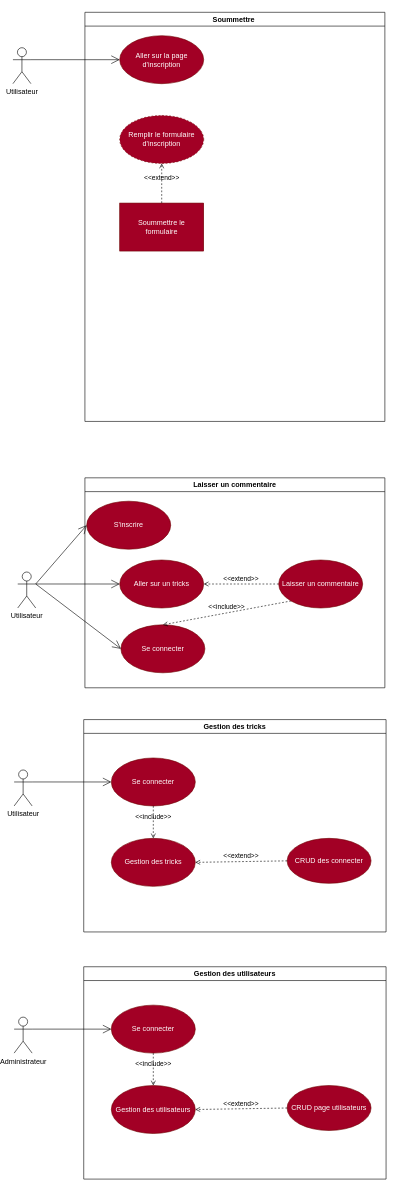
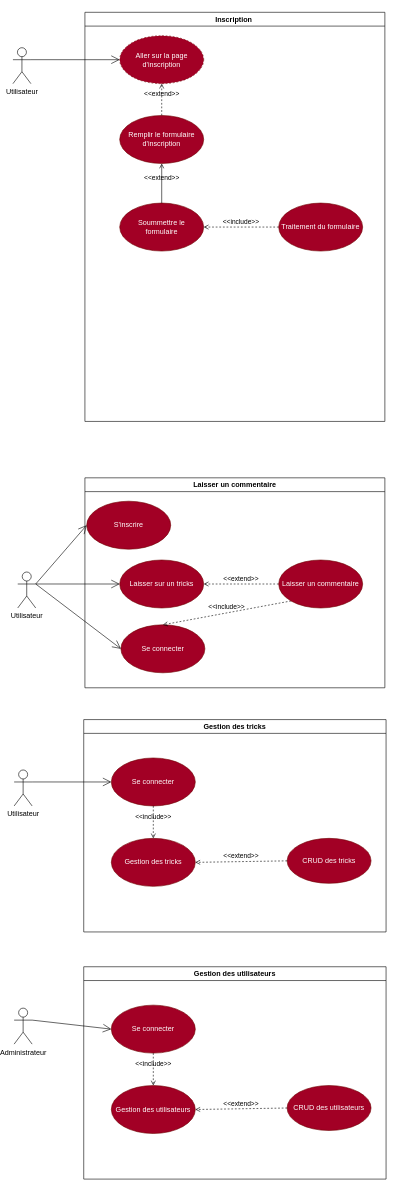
(235, 20) -> (235, 20)
(162, 60) -> (162, 60)
none -> (162, 100)
(162, 140) -> (162, 140)
(162, 184) -> (162, 184)
(162, 227) -> (162, 227)
none -> (207, 227)
none -> (321, 227)
(162, 584) -> (162, 584)
(329, 861) -> (329, 861)
(23, 1035) -> (23, 1026)
(329, 1109) -> (329, 1109)
